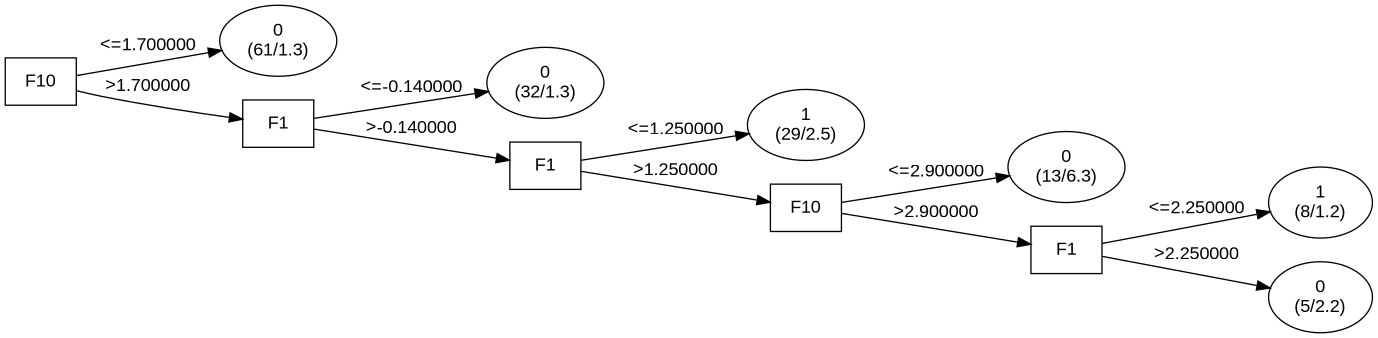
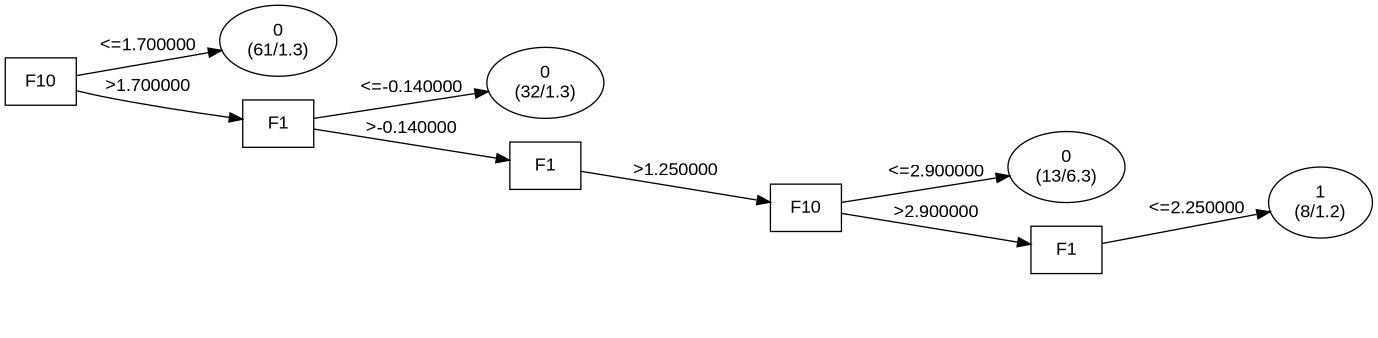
(806, 125) -> none
(1321, 297) -> none
